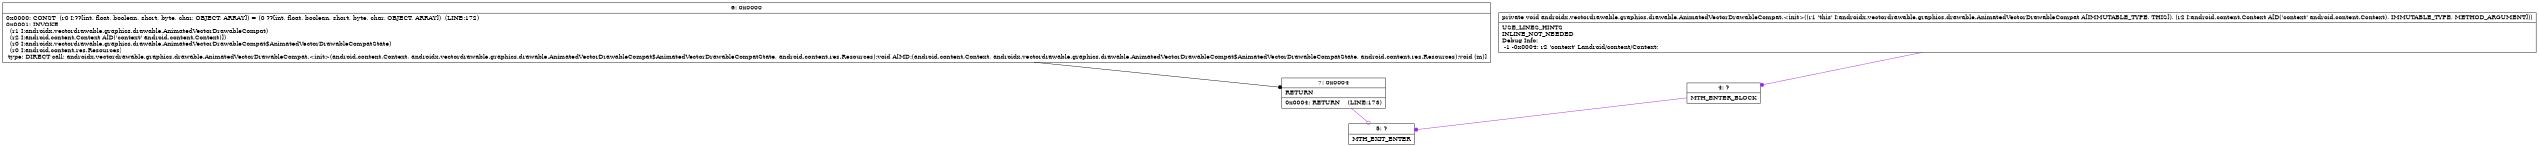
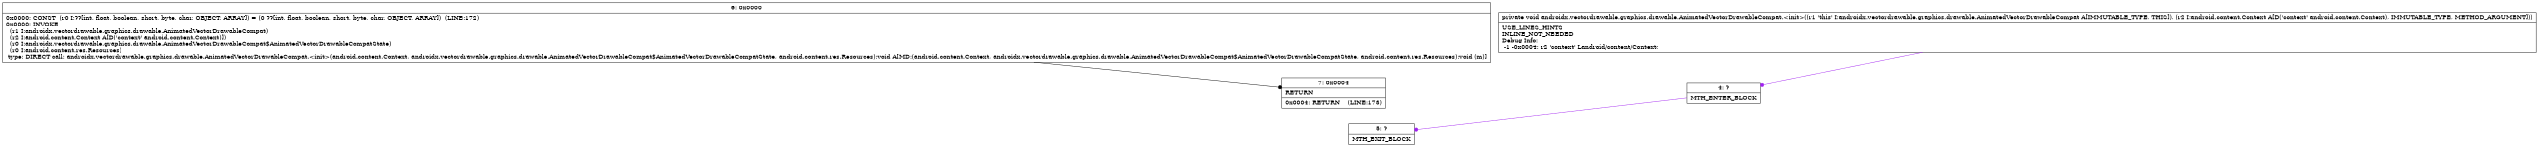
(34, 25) -> (34, 25)
(1359, 115) -> none
(1382, 139) -> (1382, 139)
